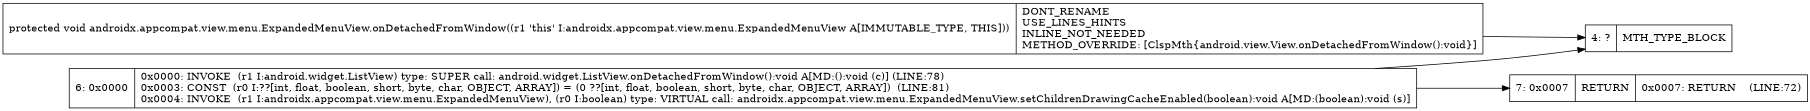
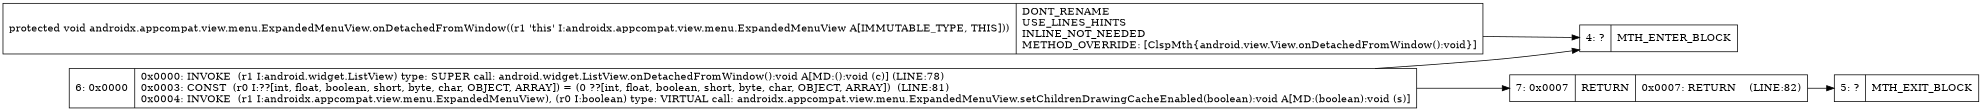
(1674, 38) -> (1674, 38)
(1722, 88) -> (1722, 88)
none -> (1907, 88)
